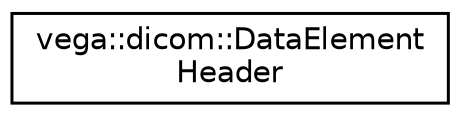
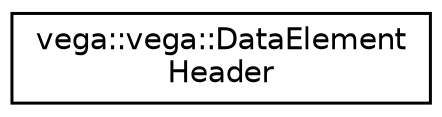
(230, 58) -> (221, 58)
